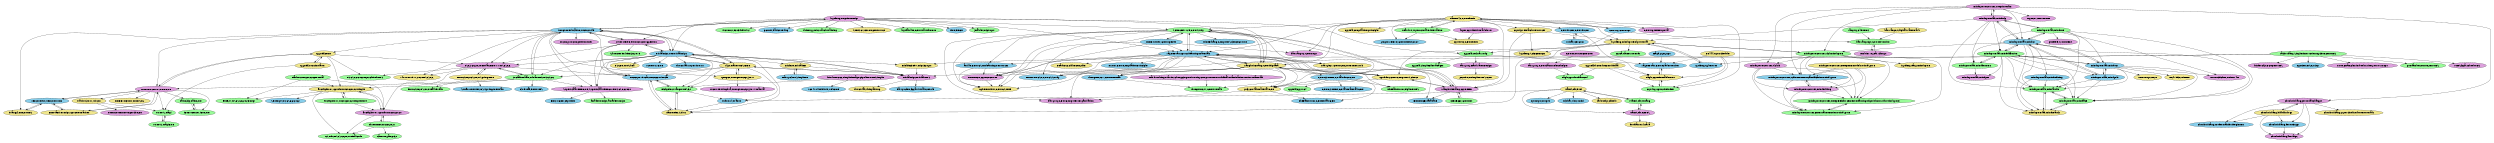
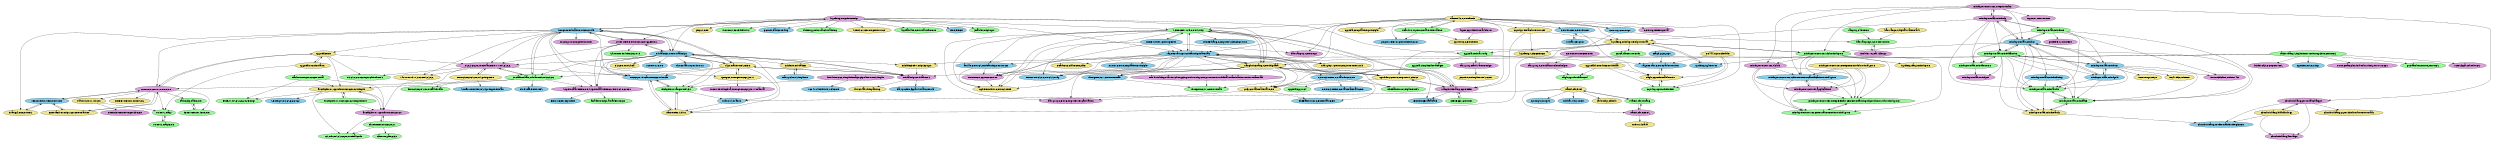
none -> (702, 30)
(1813, 89) -> (1813, 89)
(2045, 102) -> (2129, 118)
(1640, 125) -> (1640, 125)
(2284, 125) -> none
